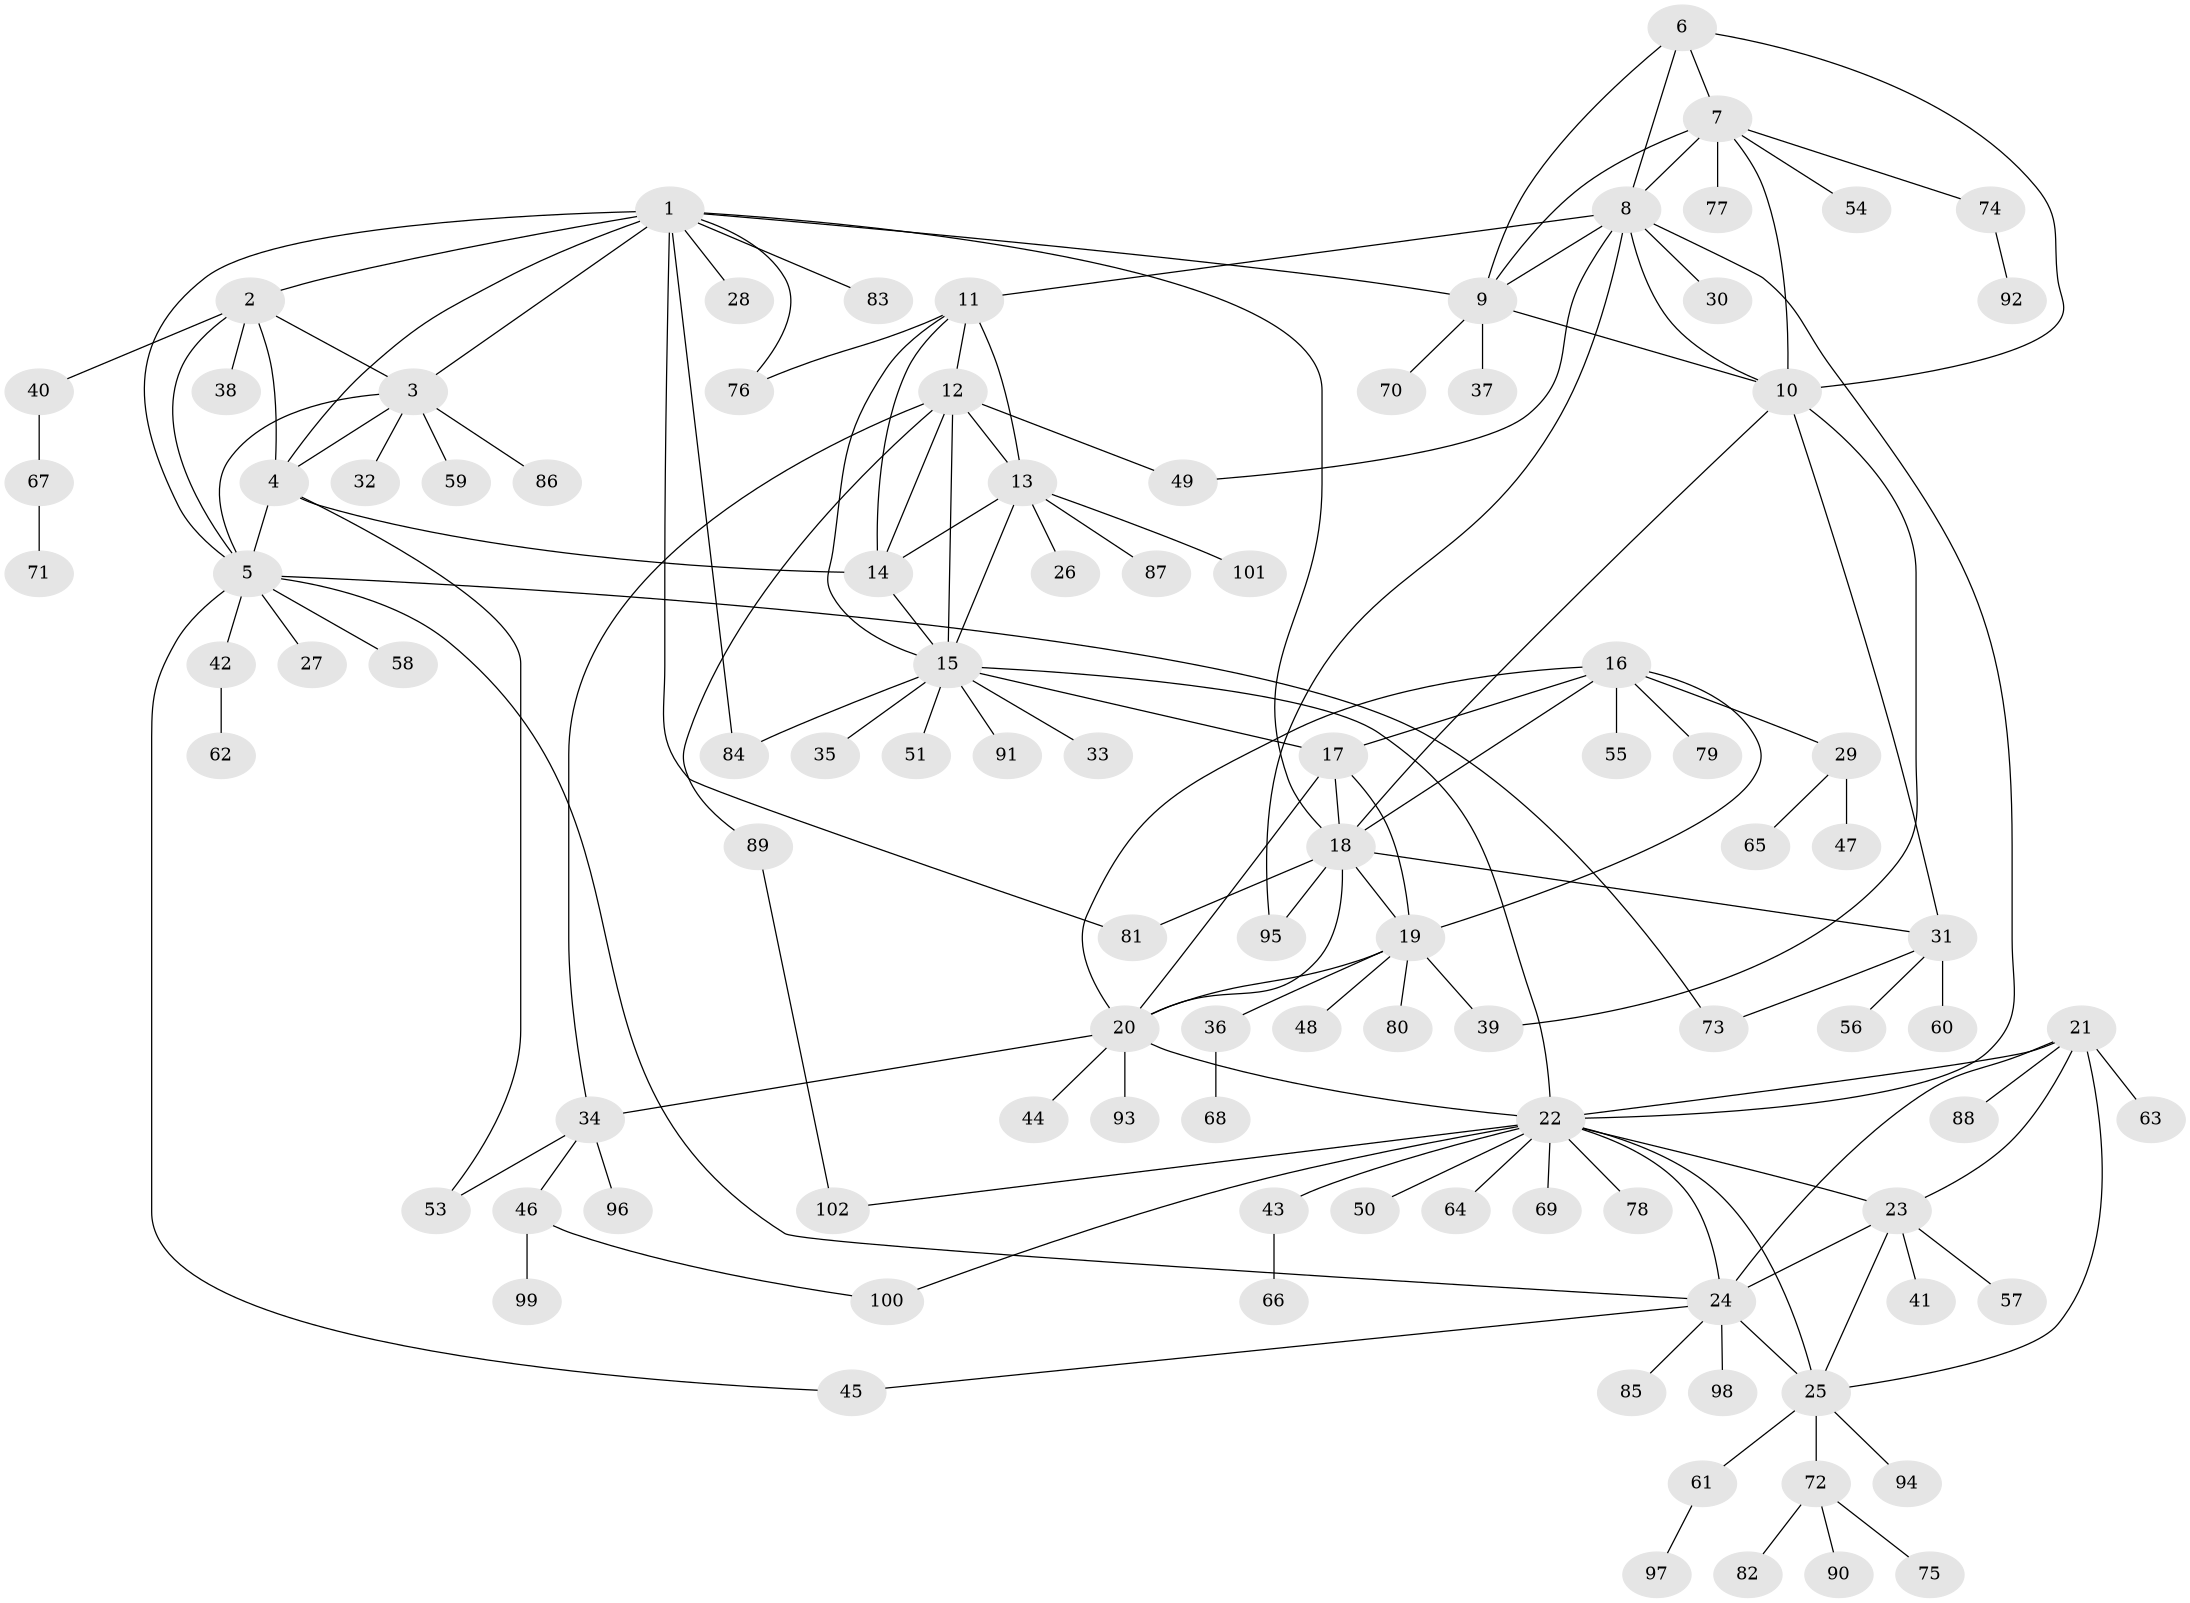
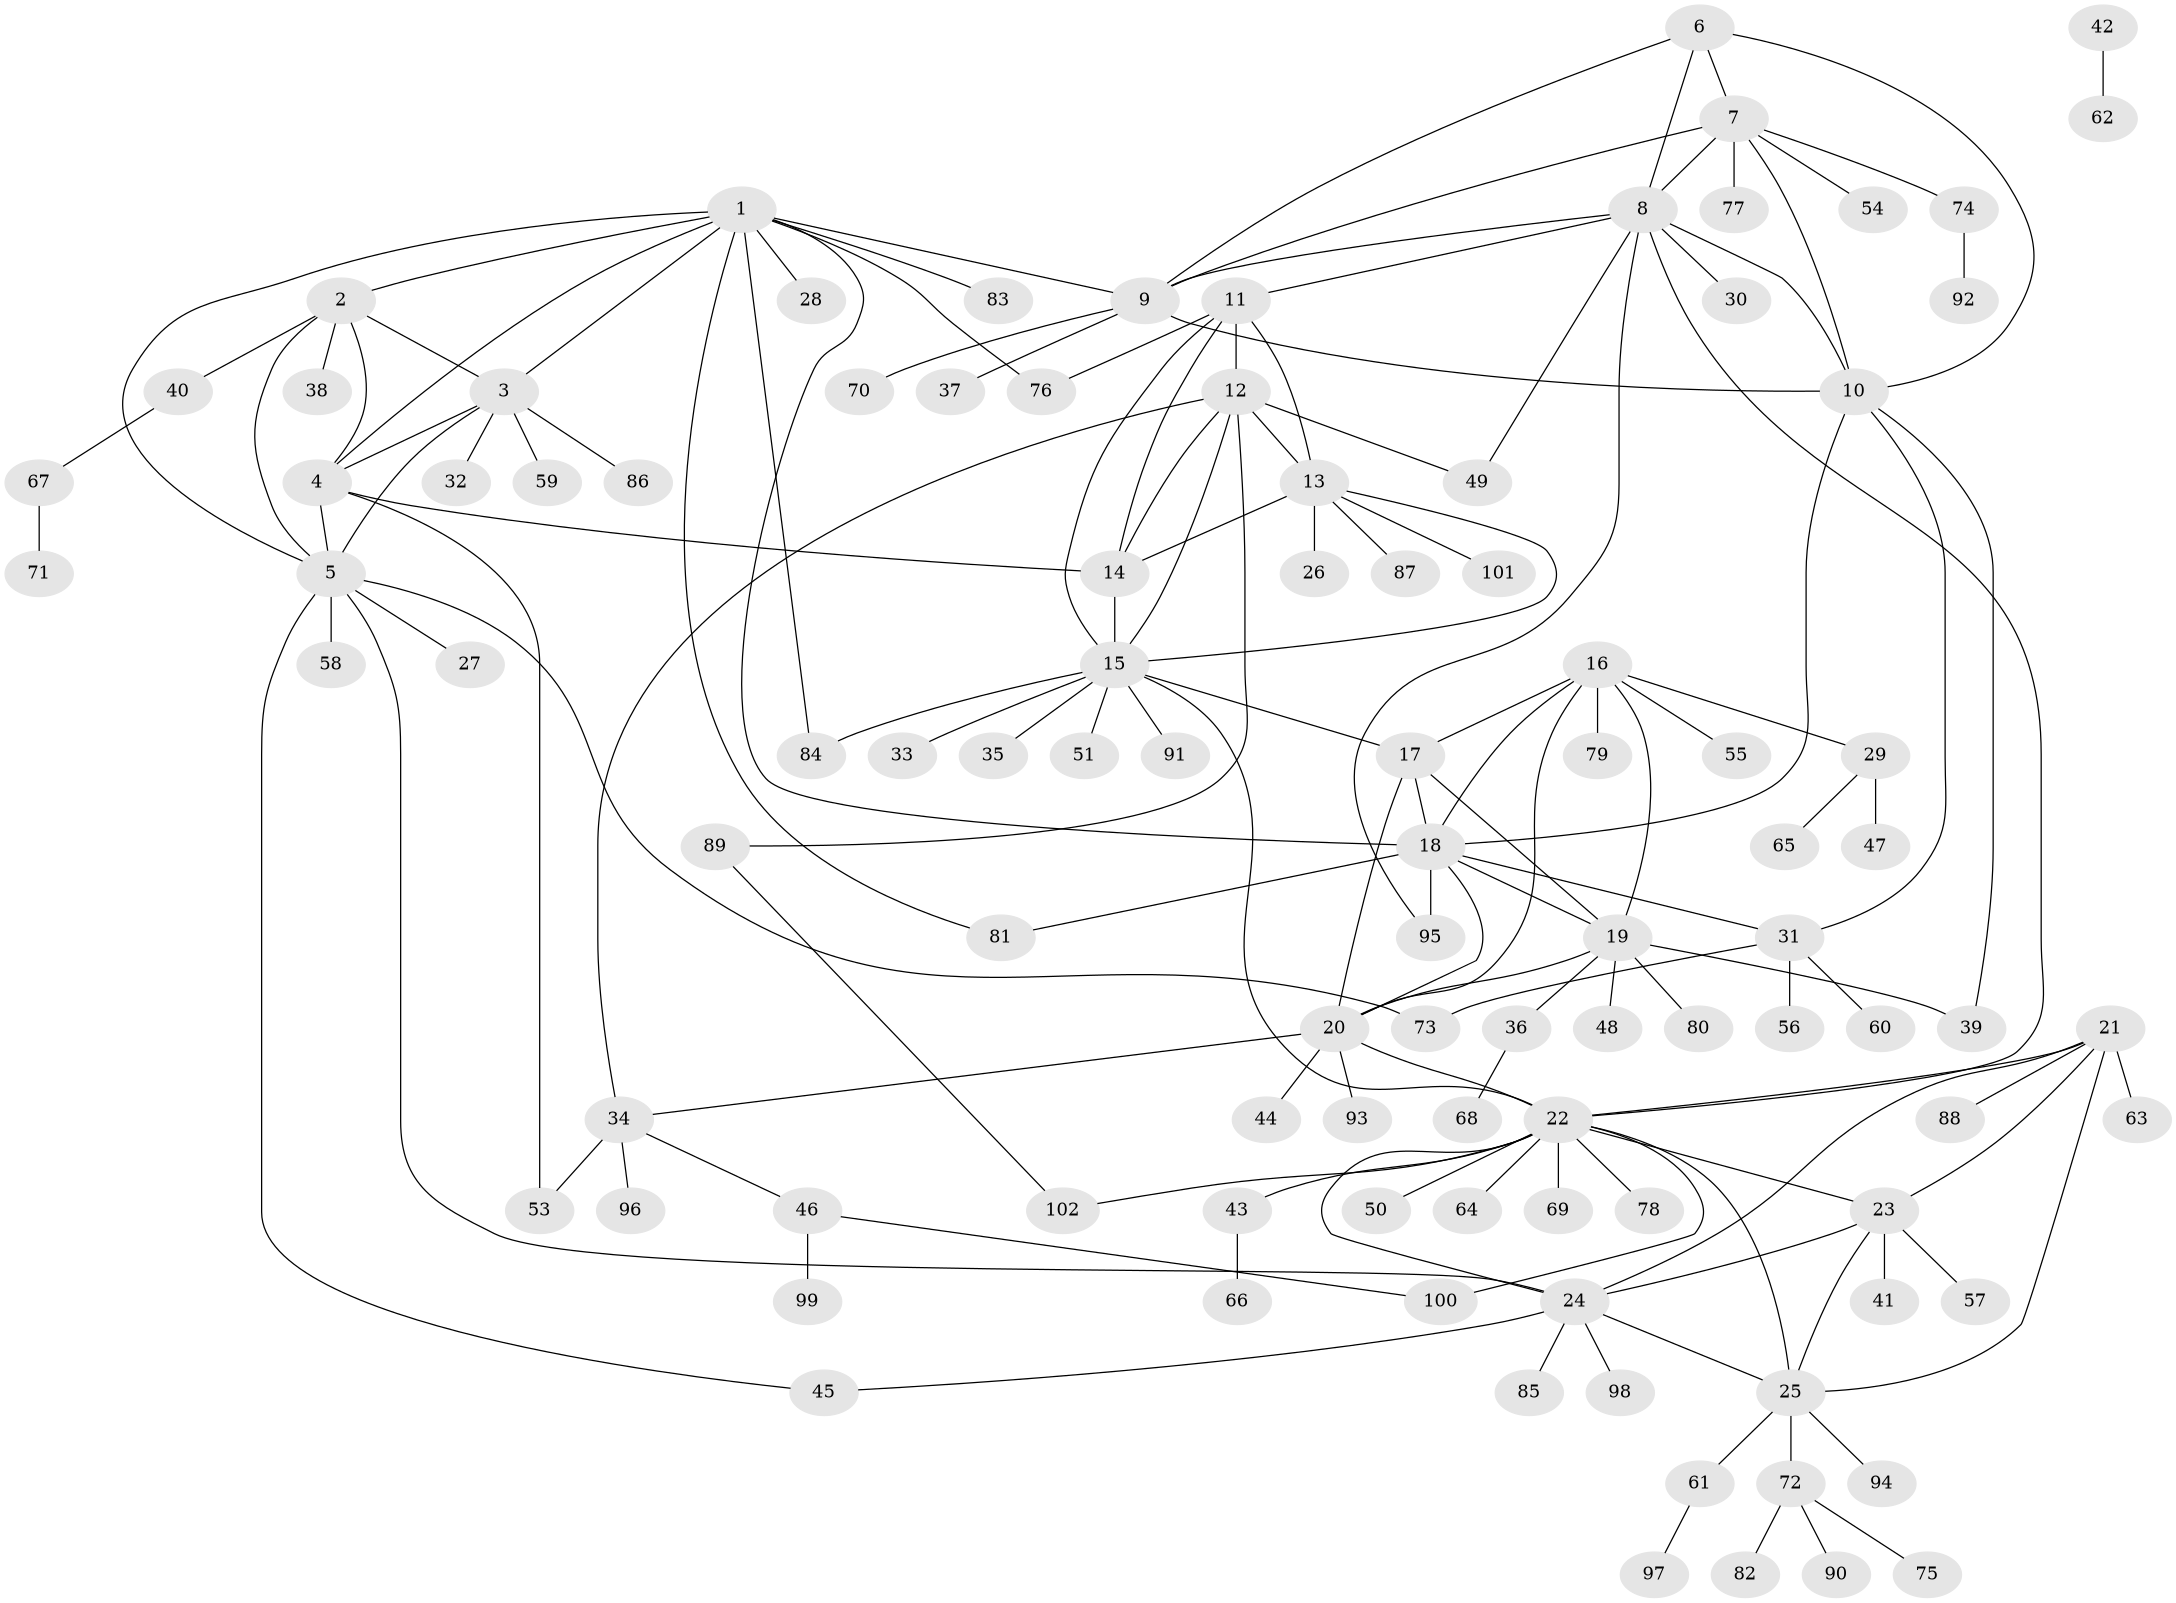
(234, 619) -> none
